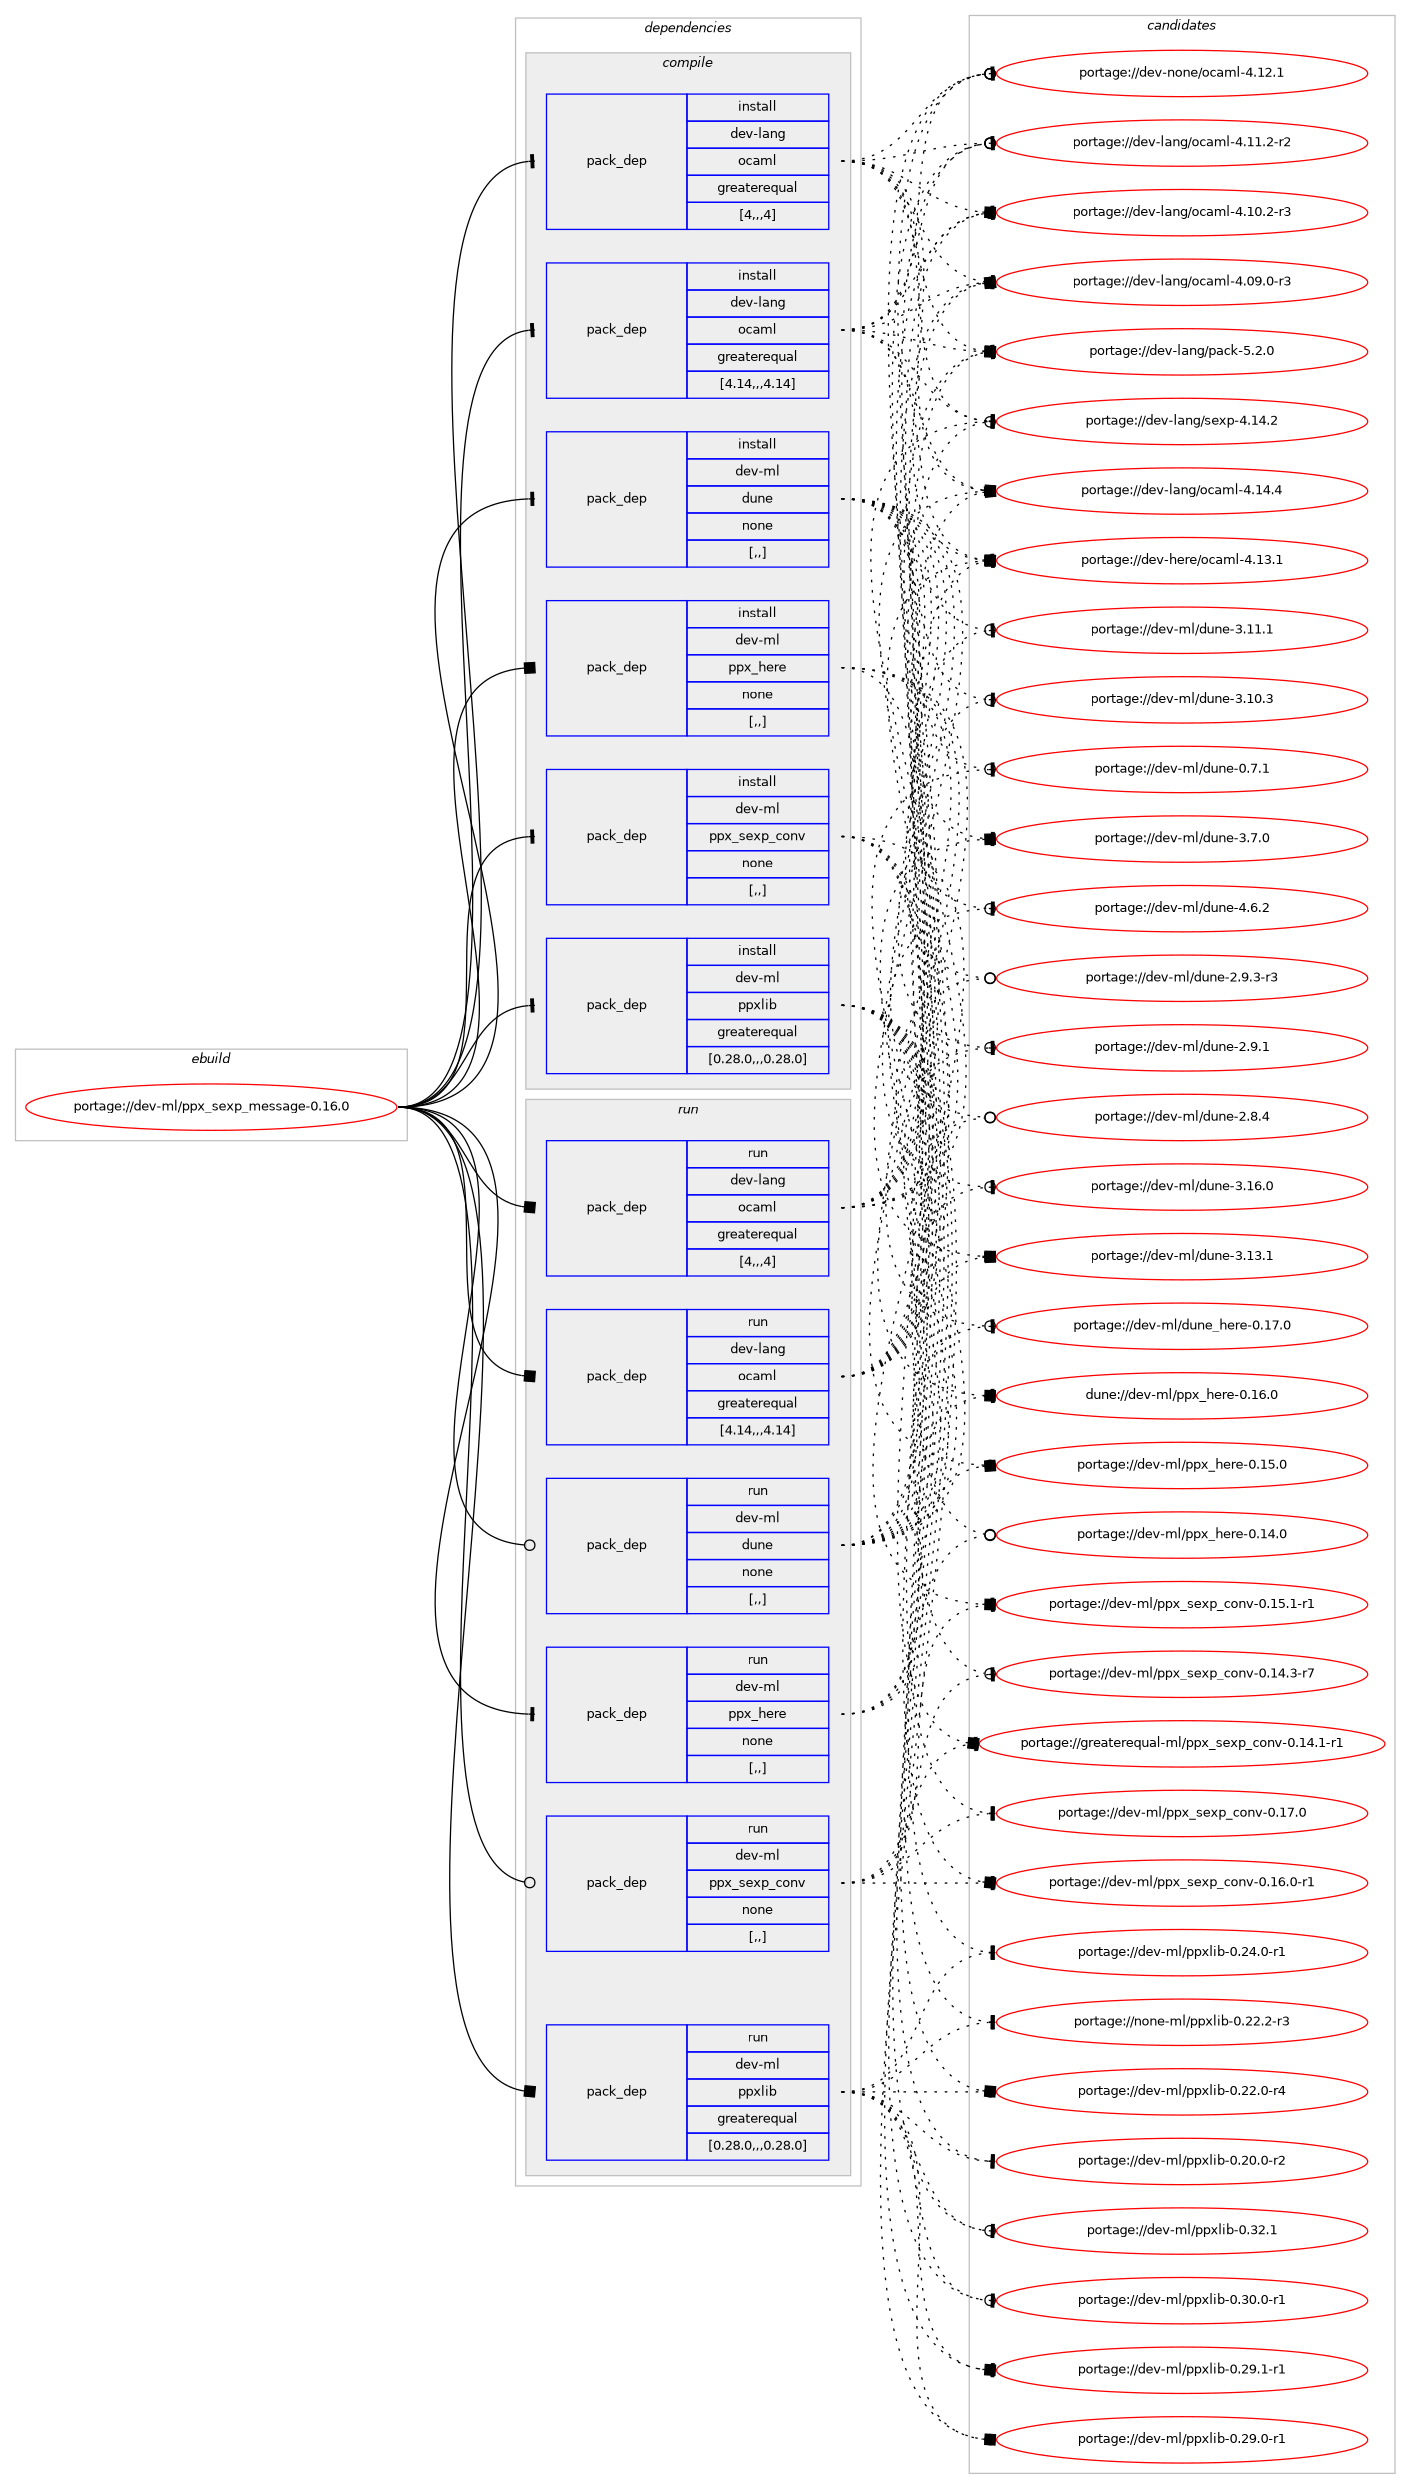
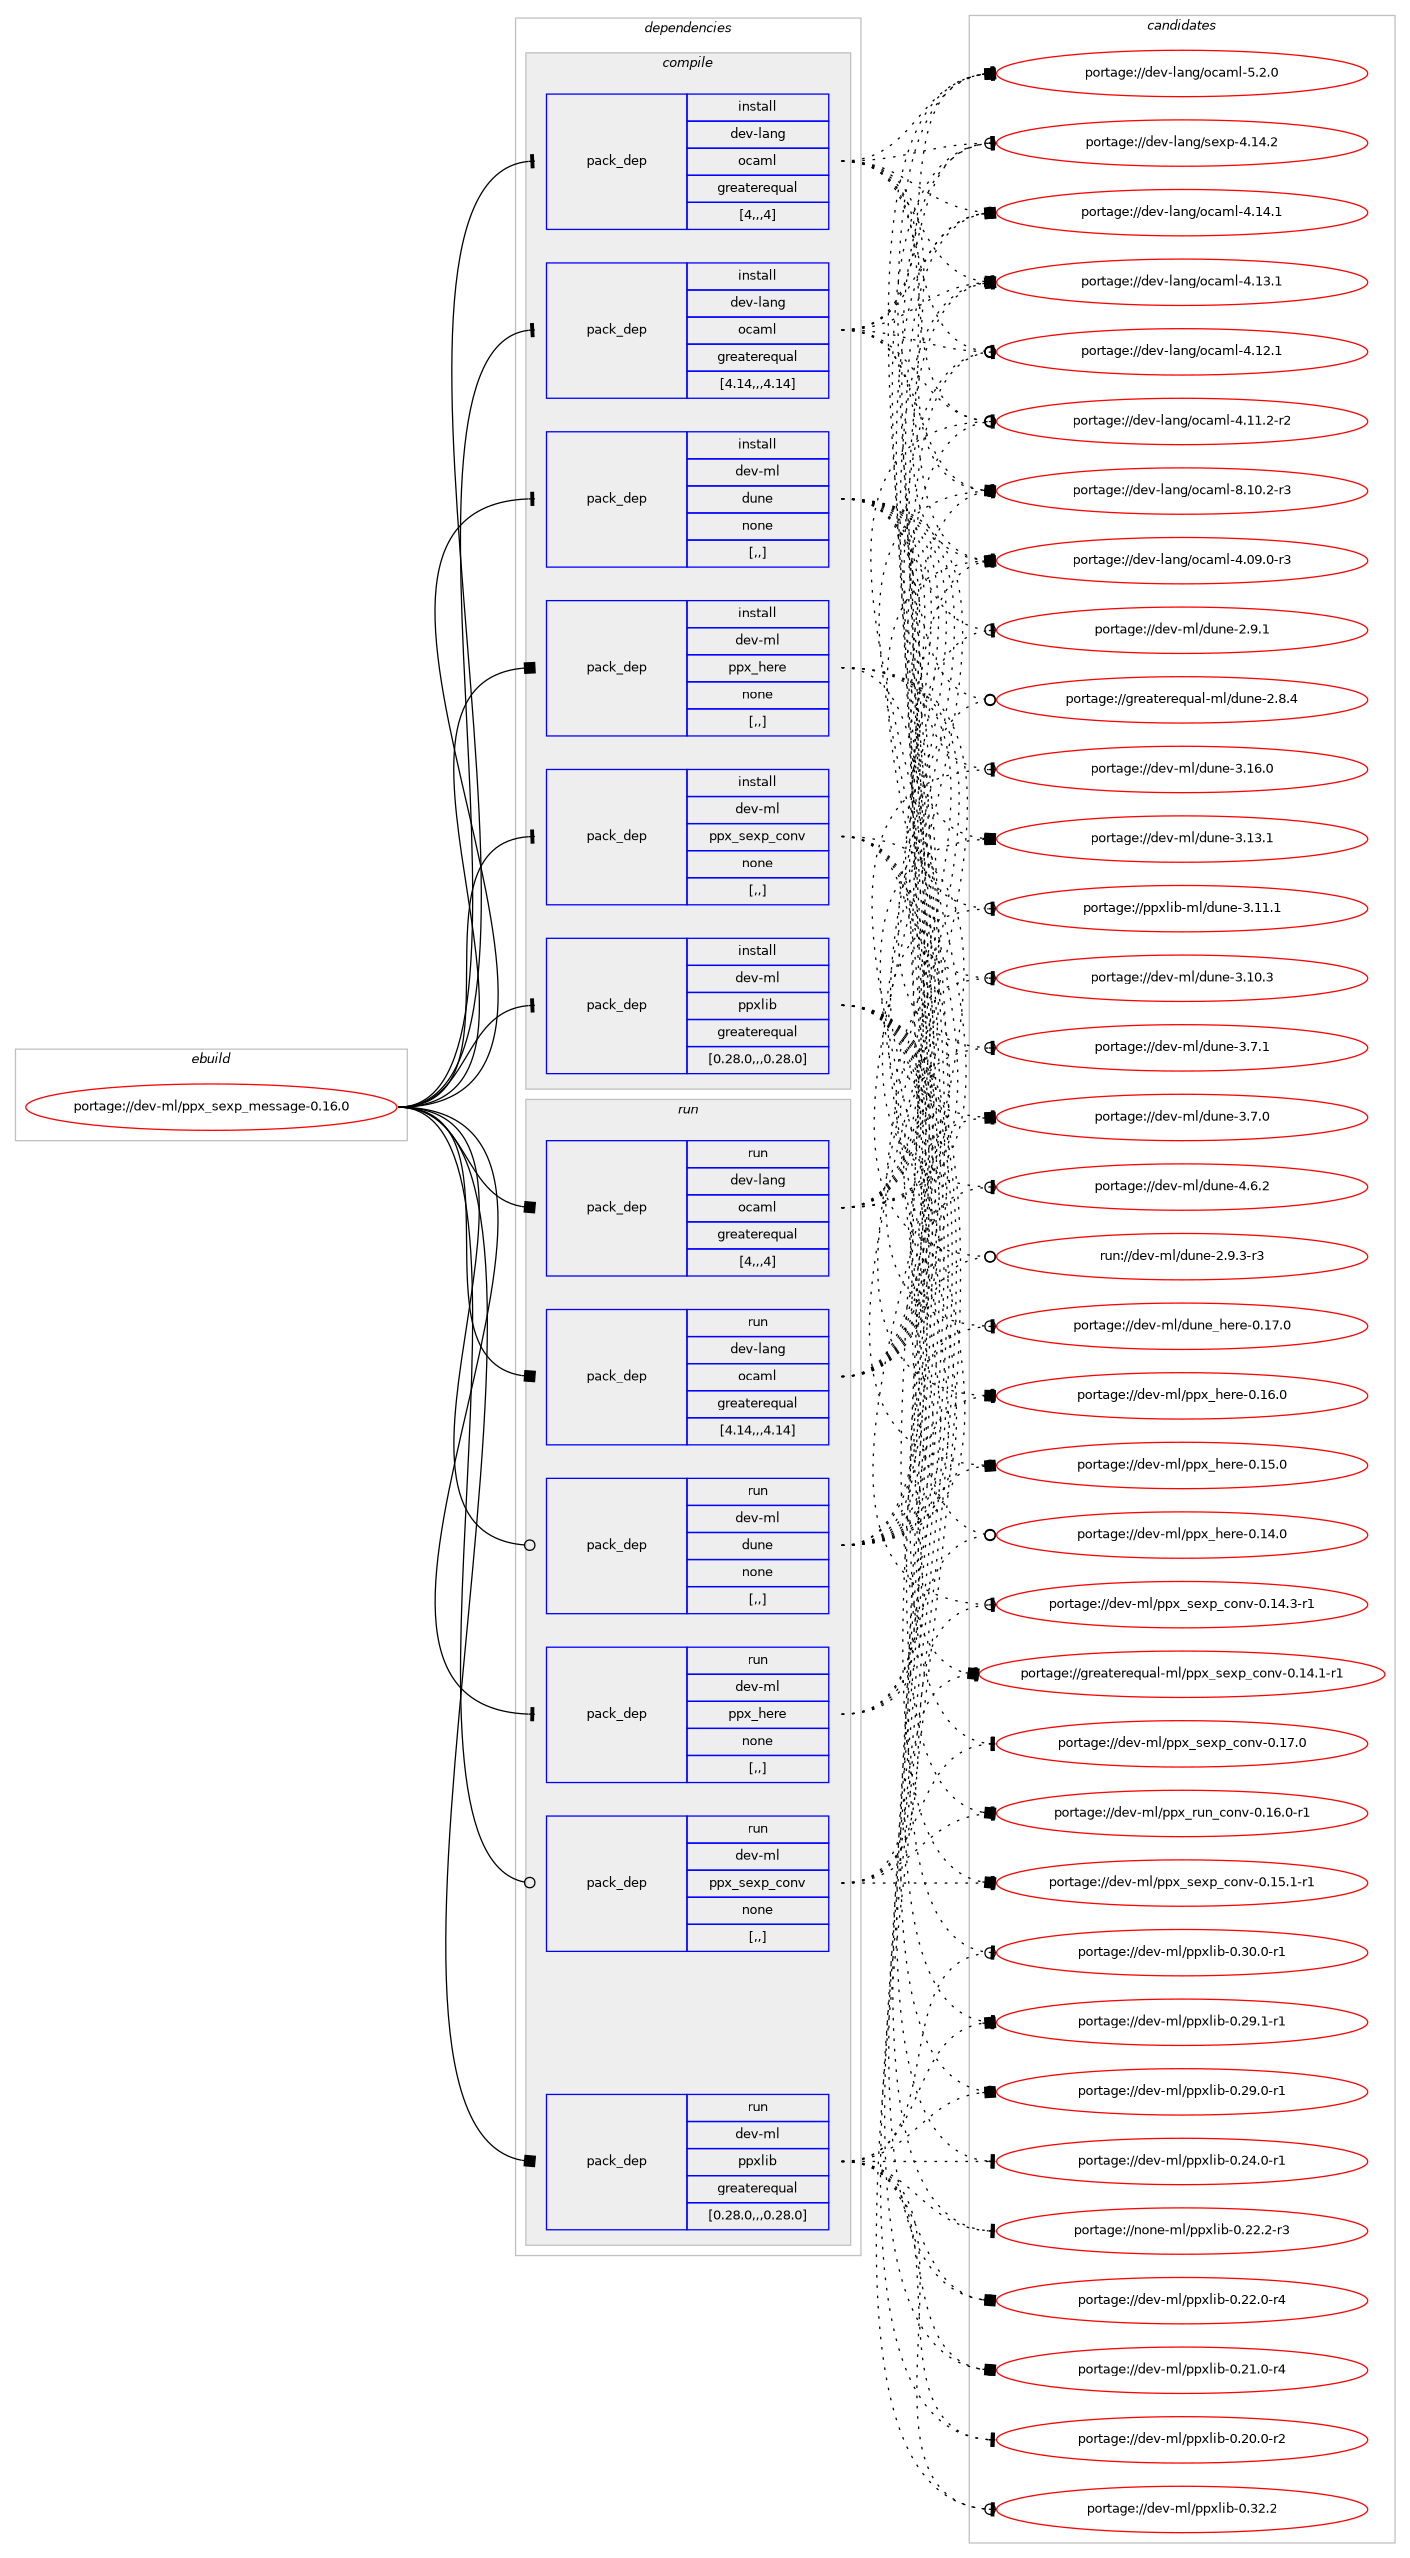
(1182, 73) -> (1182, 352)
(1182, 213) -> (1182, 491)
(1182, 352) -> (1182, 73)
(1182, 491) -> (1182, 213)
(1182, 561) -> (1182, 282)
(1182, 630) -> (1182, 909)
(1182, 769) -> (1182, 1048)
(1182, 978) -> (1182, 1257)
(1182, 1117) -> (1182, 700)
(1182, 1396) -> (1182, 1396)
(1182, 1674) -> (1182, 1605)
(1182, 1883) -> (1182, 1813)
(1182, 2231) -> (1182, 2509)
none -> (1182, 2370)
